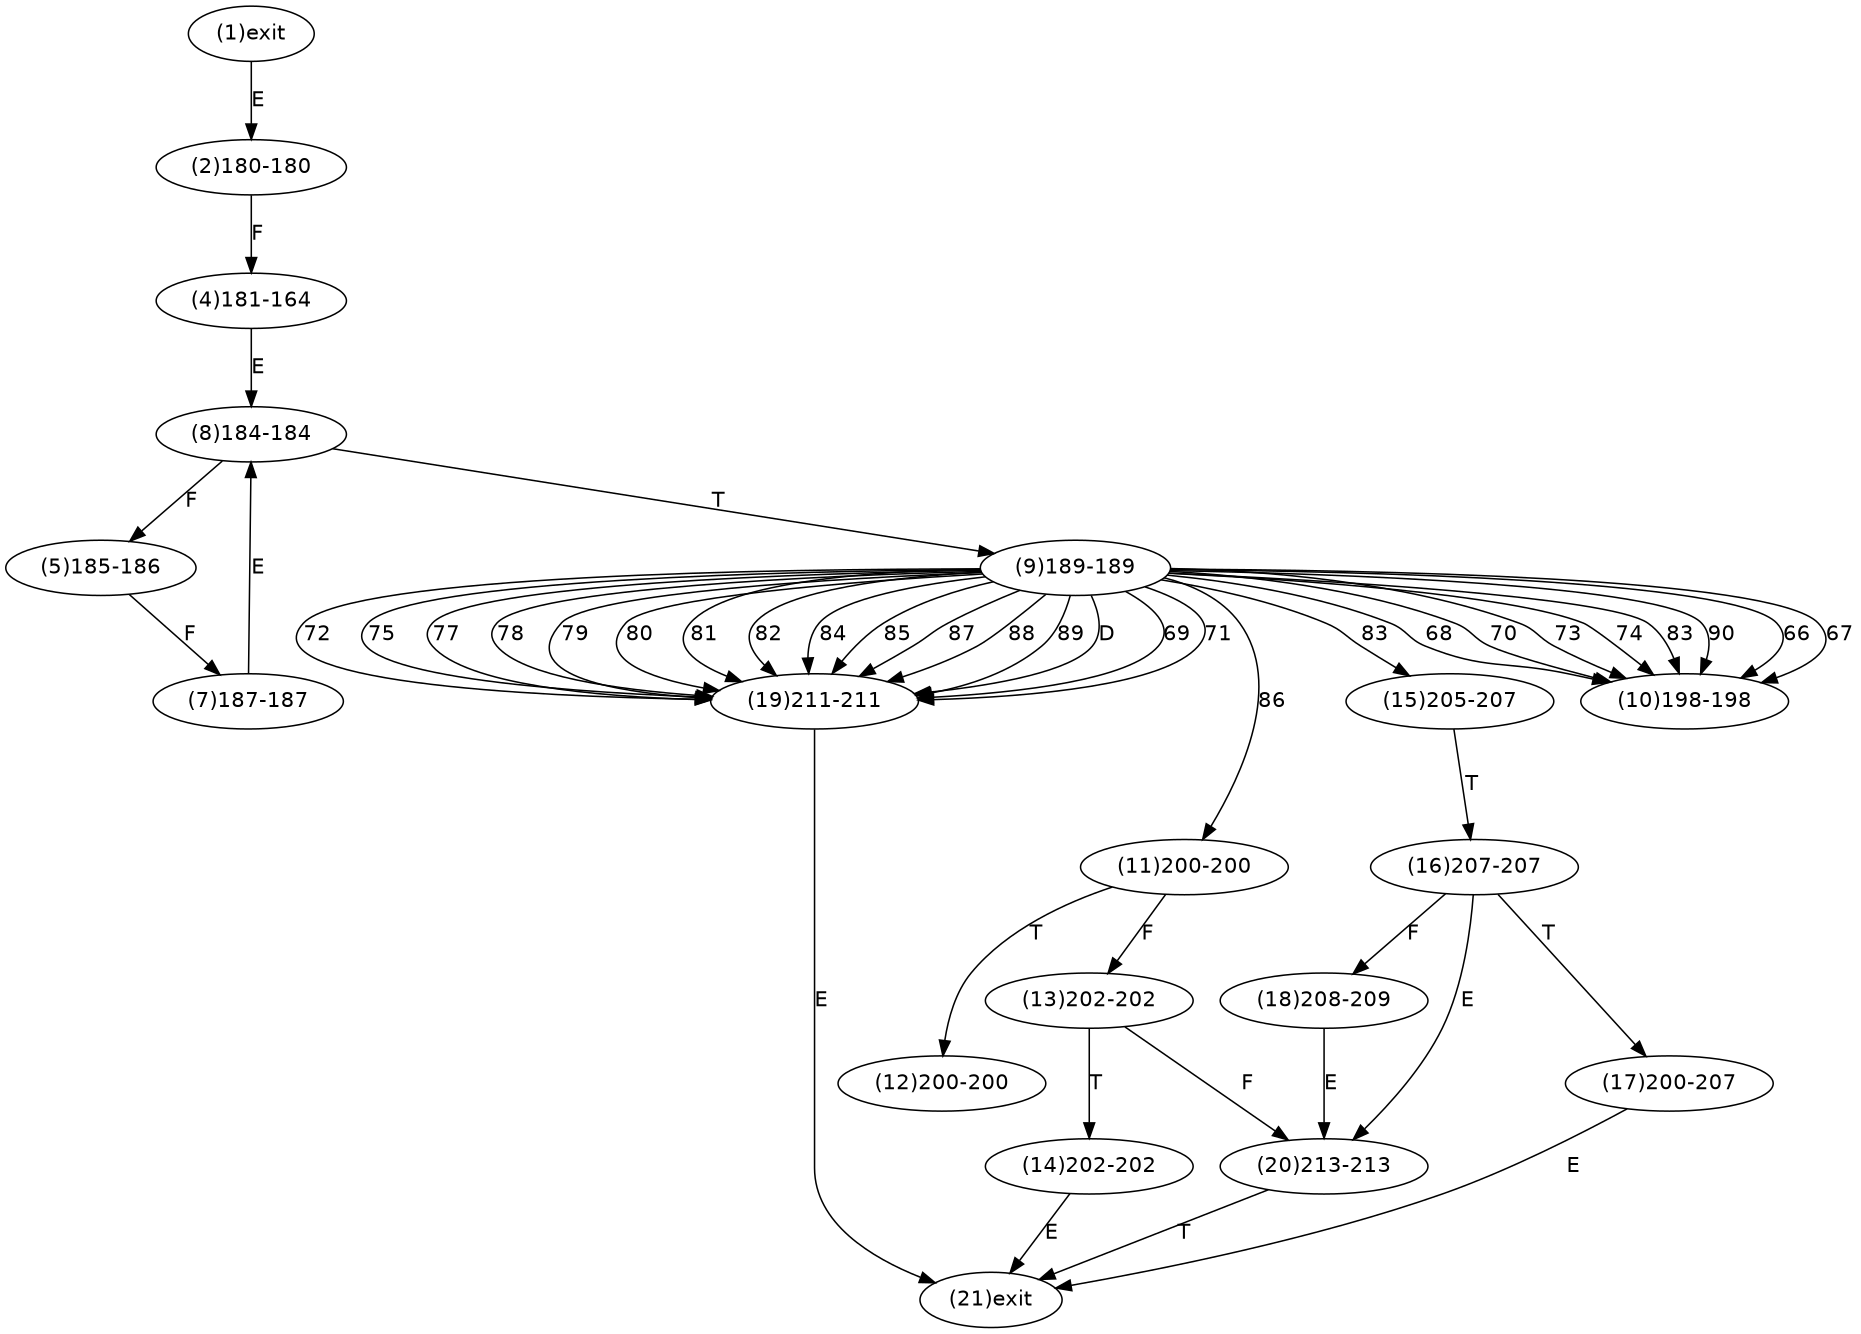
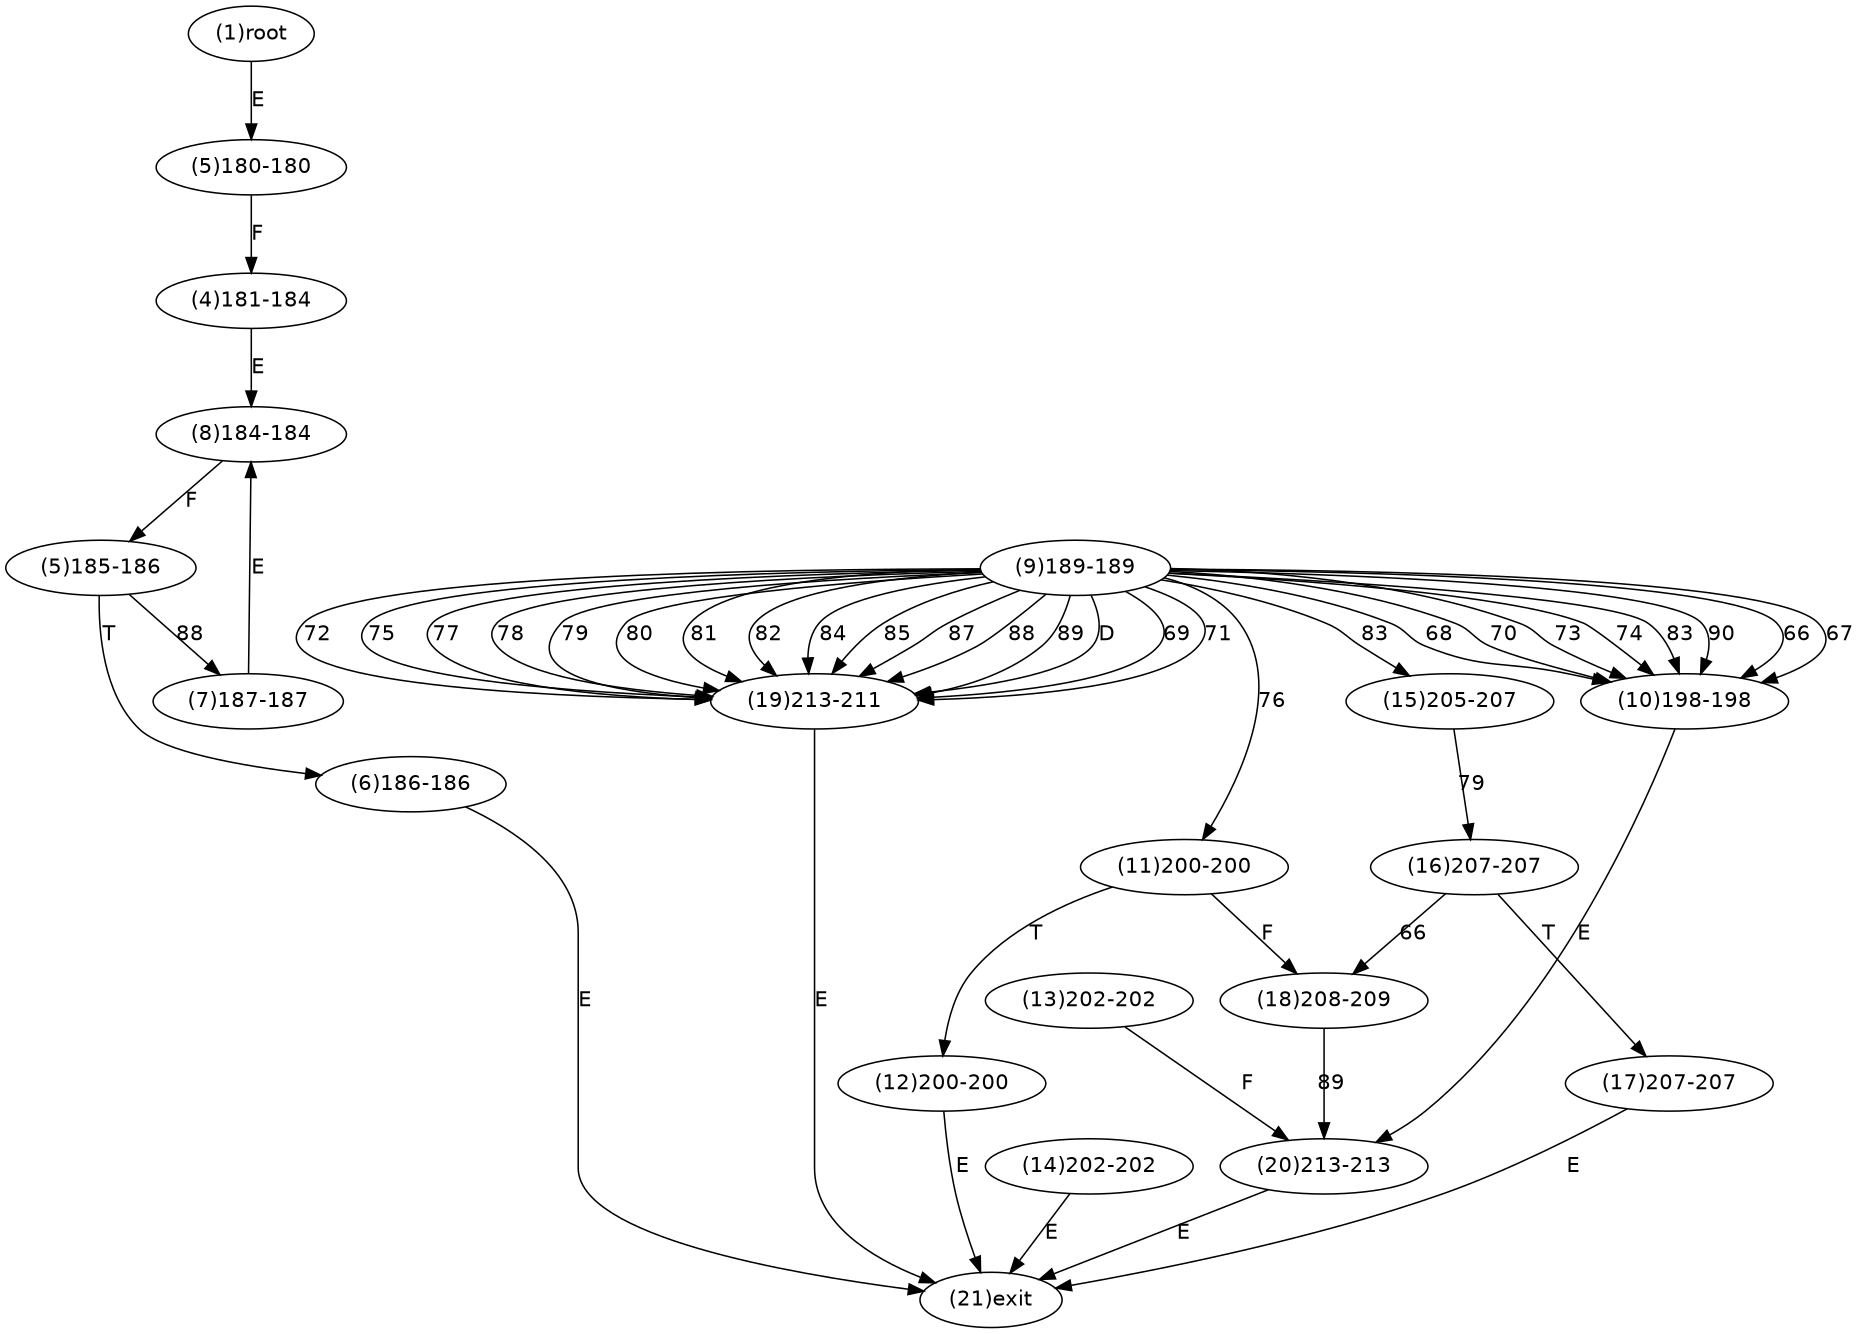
(251, 34) -> (251, 34)
(251, 167) -> (251, 167)
(251, 301) -> (251, 301)
(656, 500) -> none
(191, 635) -> (191, 635)
(815, 701) -> (815, 701)
(1273, 701) -> (1273, 701)
none -> (411, 784)
(1472, 784) -> (1472, 784)
(1141, 928) -> (1248, 928)
(1414, 934) -> (1414, 934)
(1444, 1024) -> (1568, 942)
(1089, 1076) -> none
(1332, 1084) -> (1332, 1084)
(1669, 1084) -> (1669, 1084)
none -> (954, 1185)
(1184, 1233) -> (1184, 1233)
